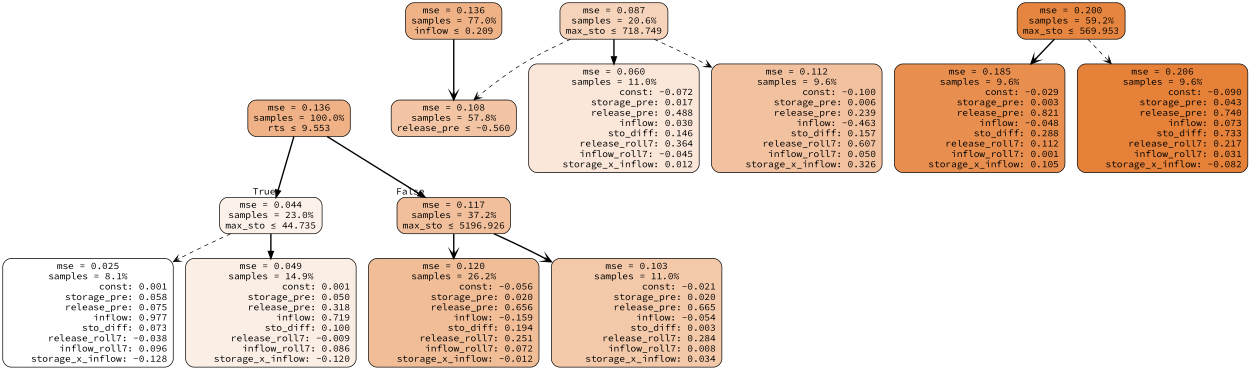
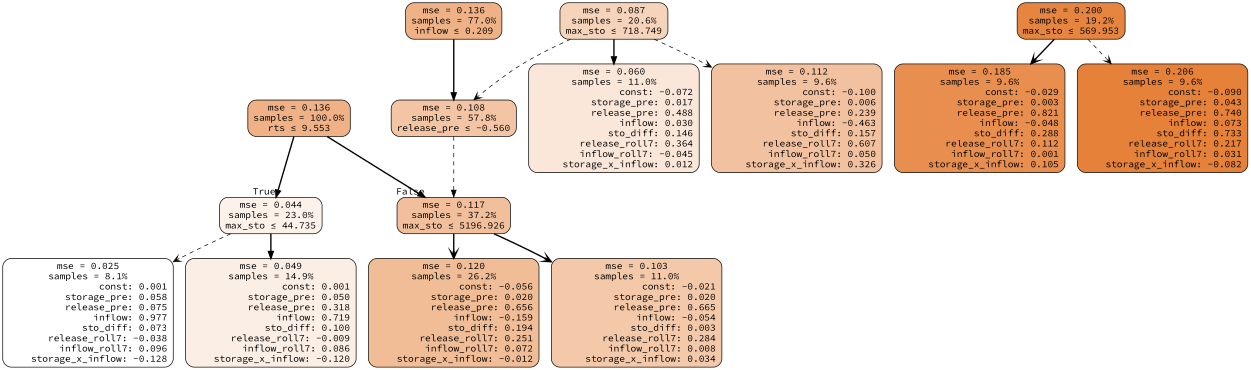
(1071, 21) -> (1071, 21)
(454, 66) -> (454, 66)
none -> (454, 163)
